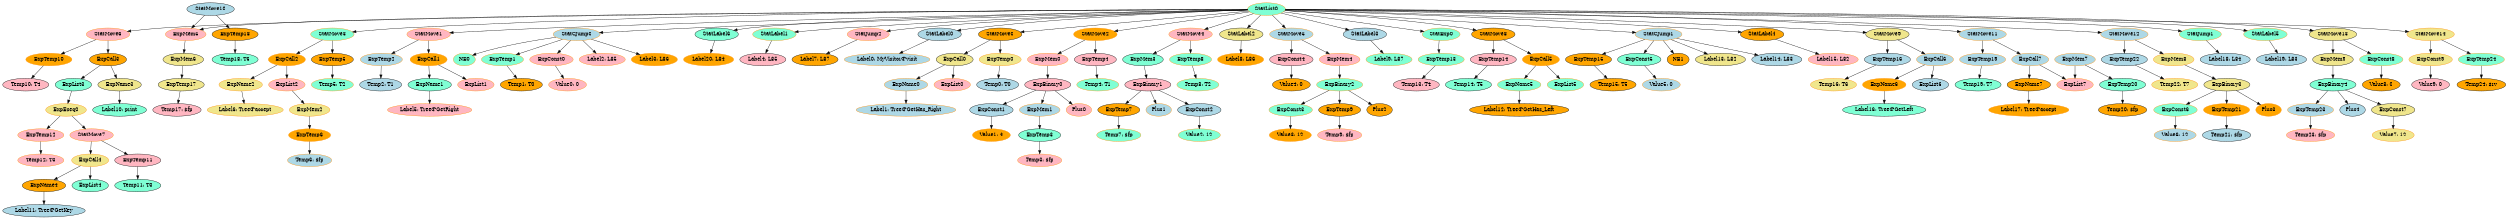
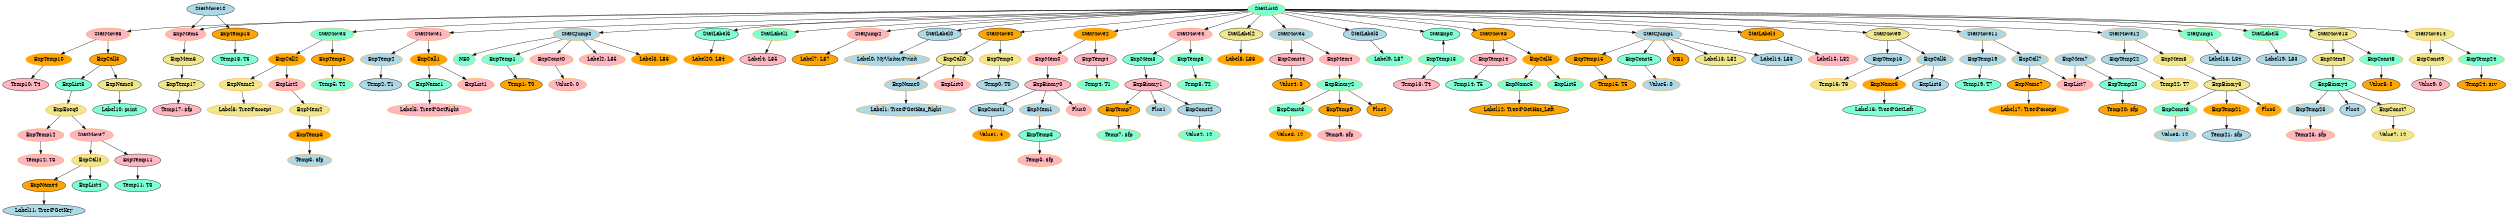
(1441, 34) -> (1441, 34)
(1439, 45) -> (1444, 49)
